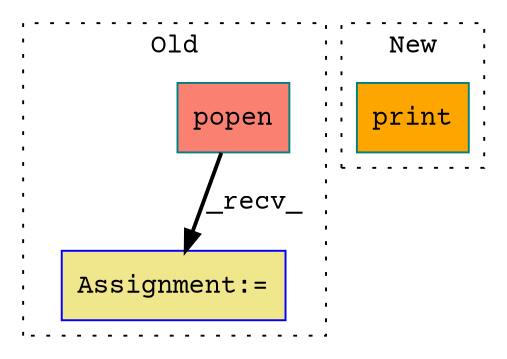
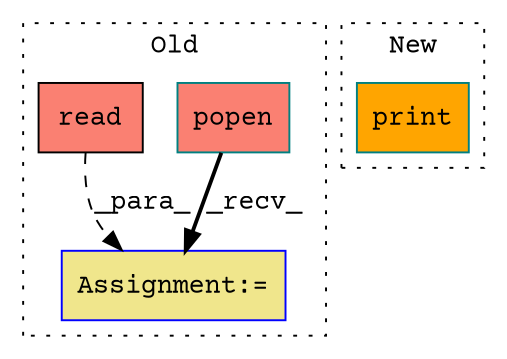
none -> (91, 118)
